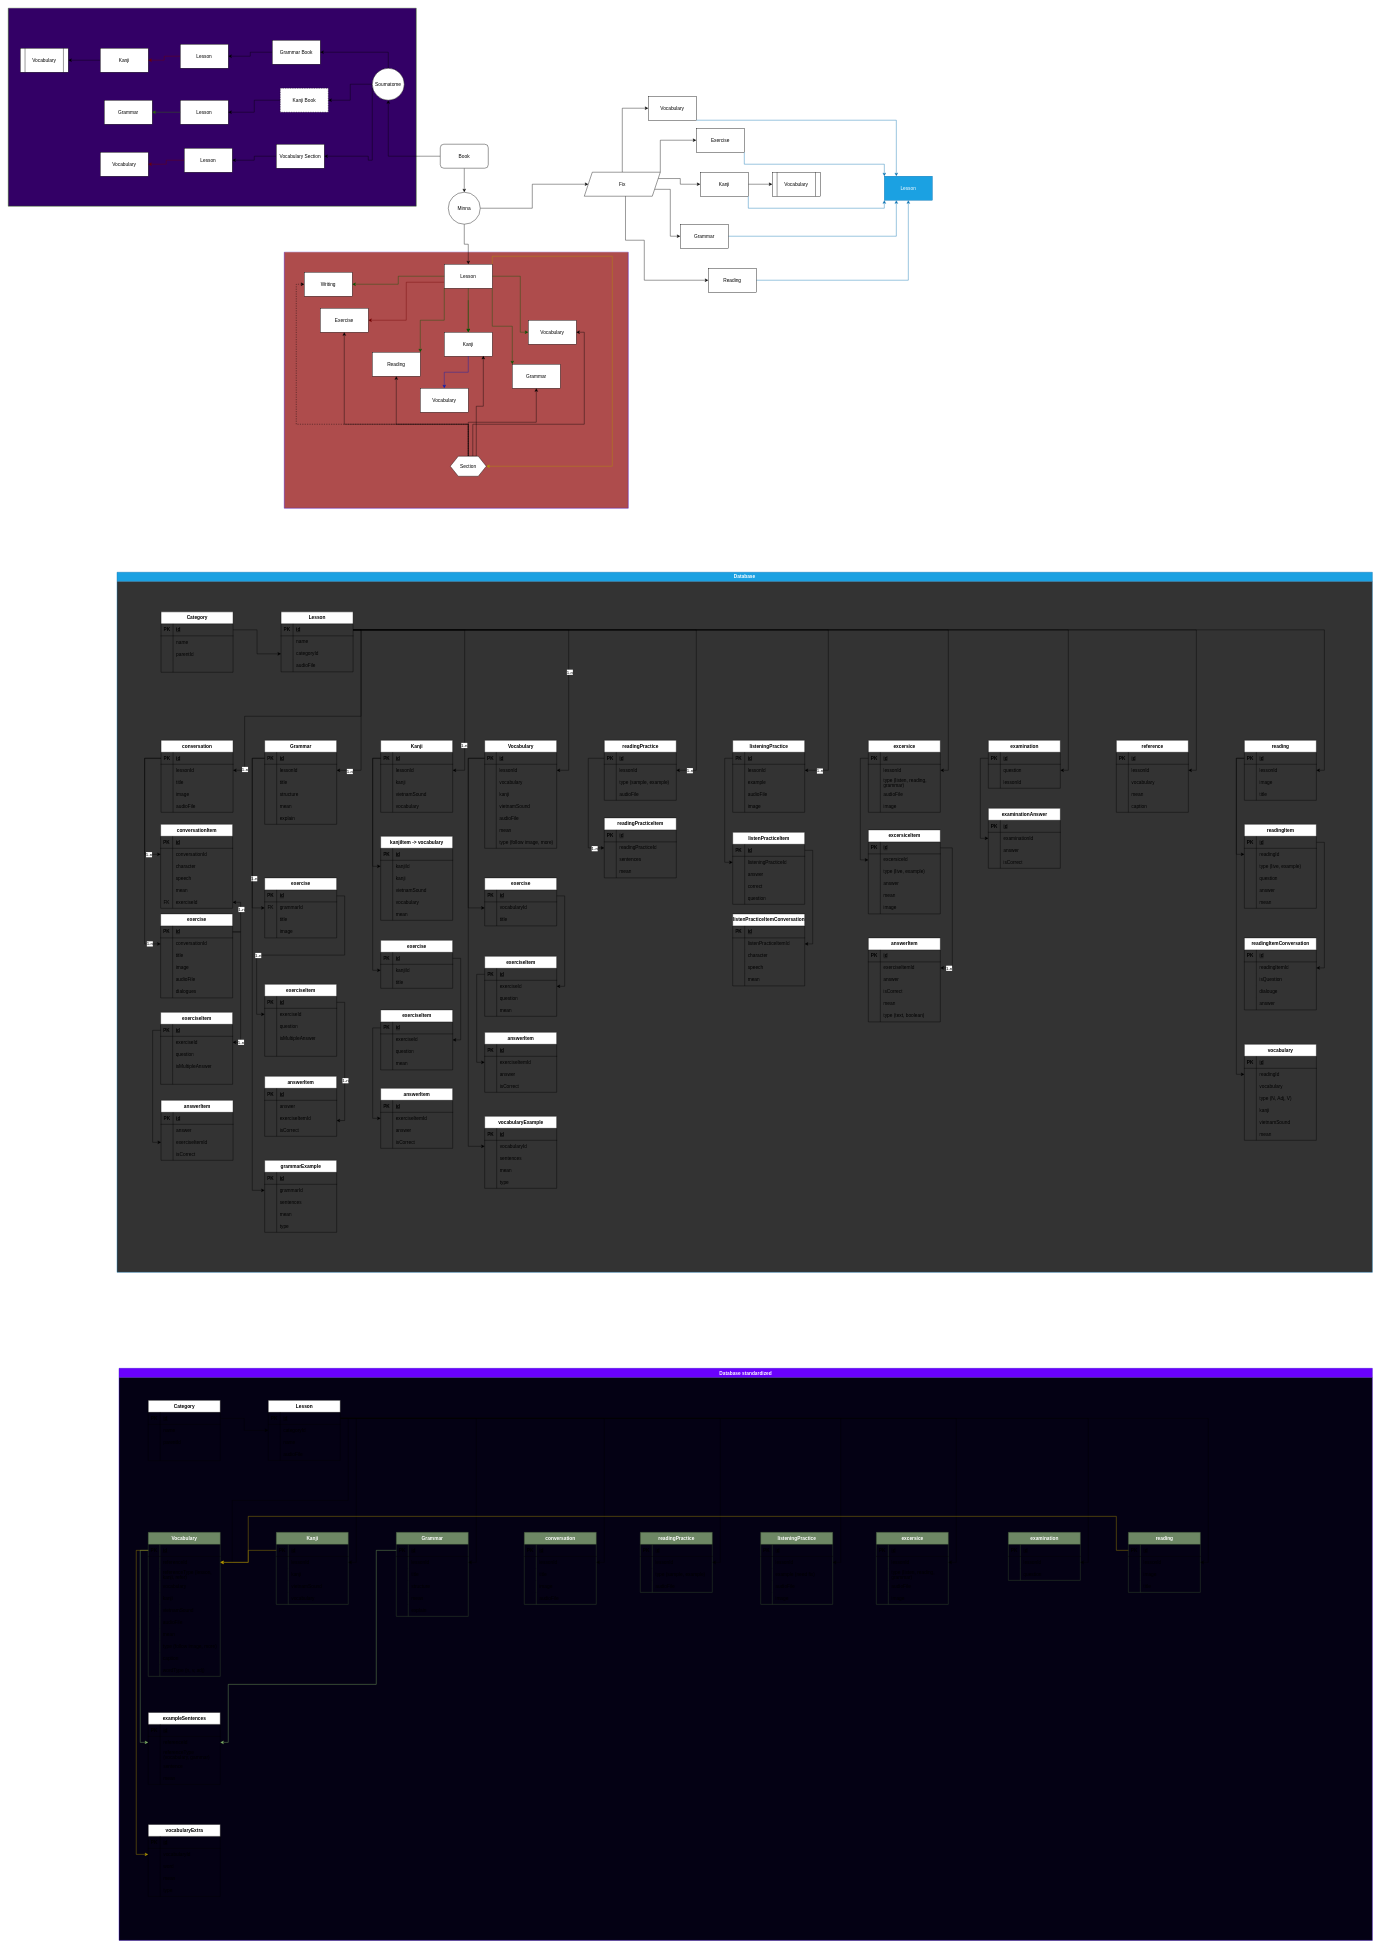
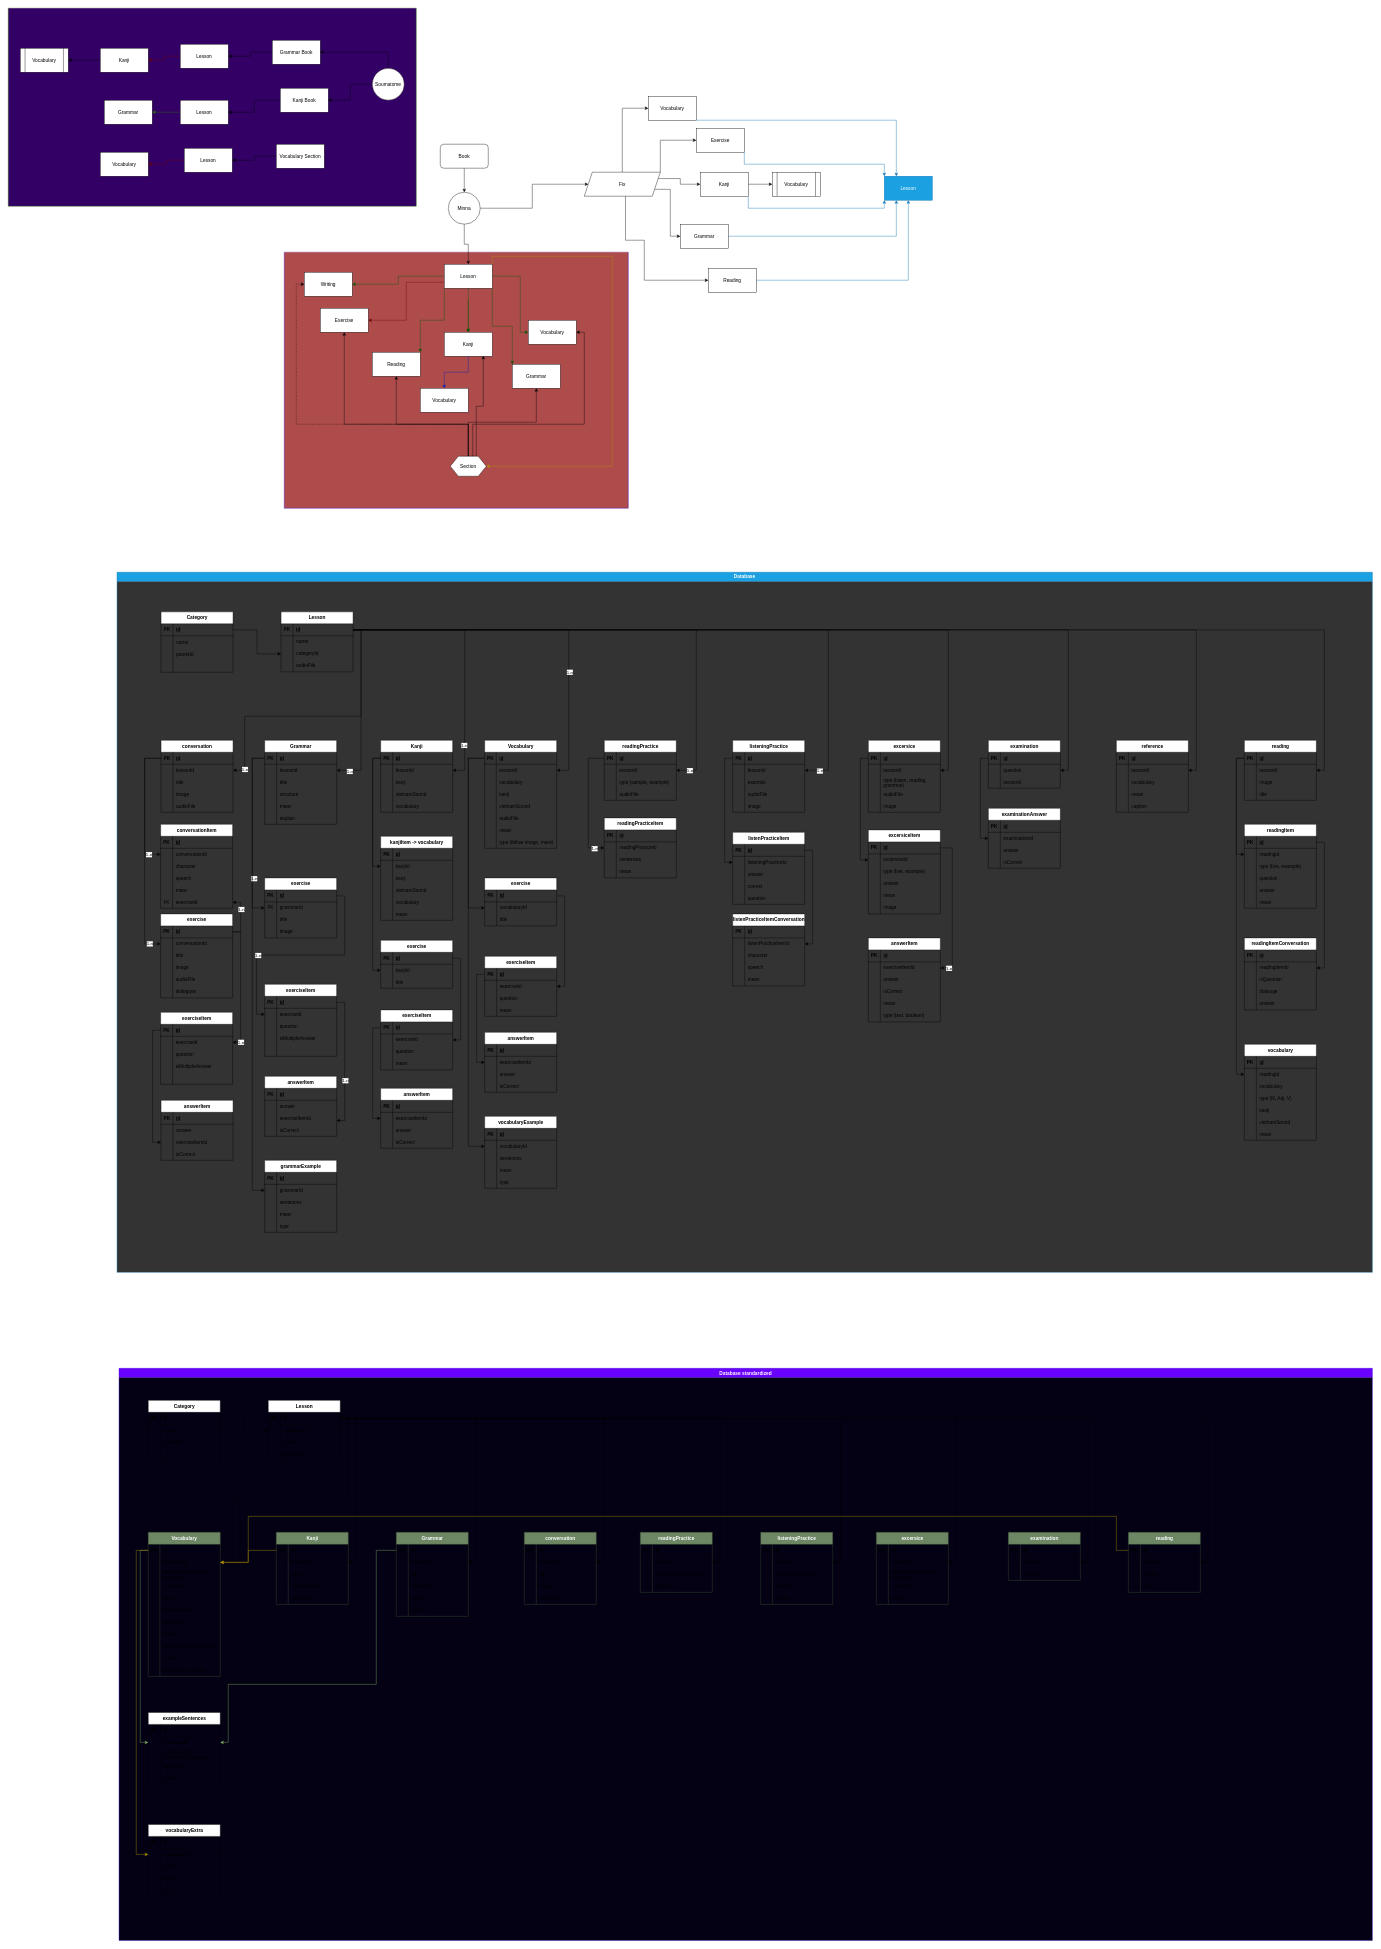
(304, 100) -> (304, 100)
(328, 156) -> none
(428, 156) -> none
